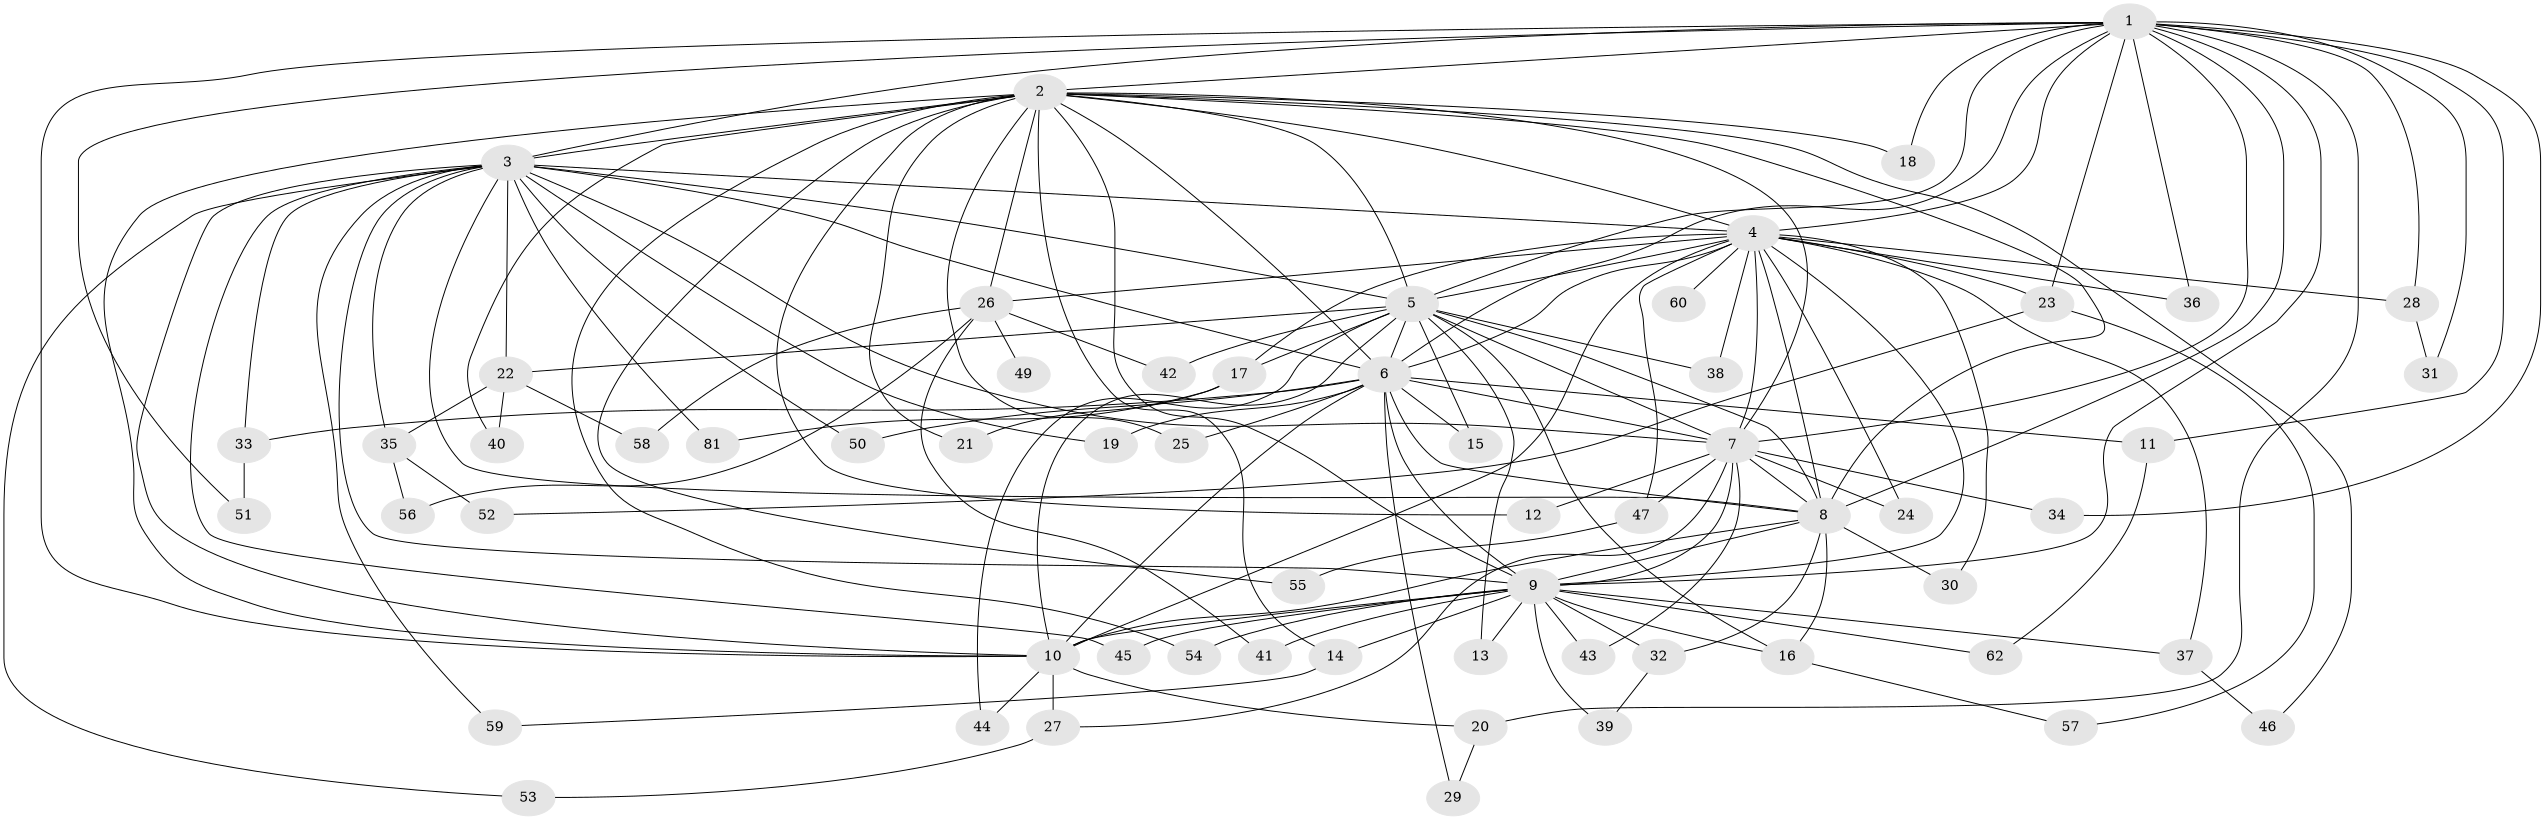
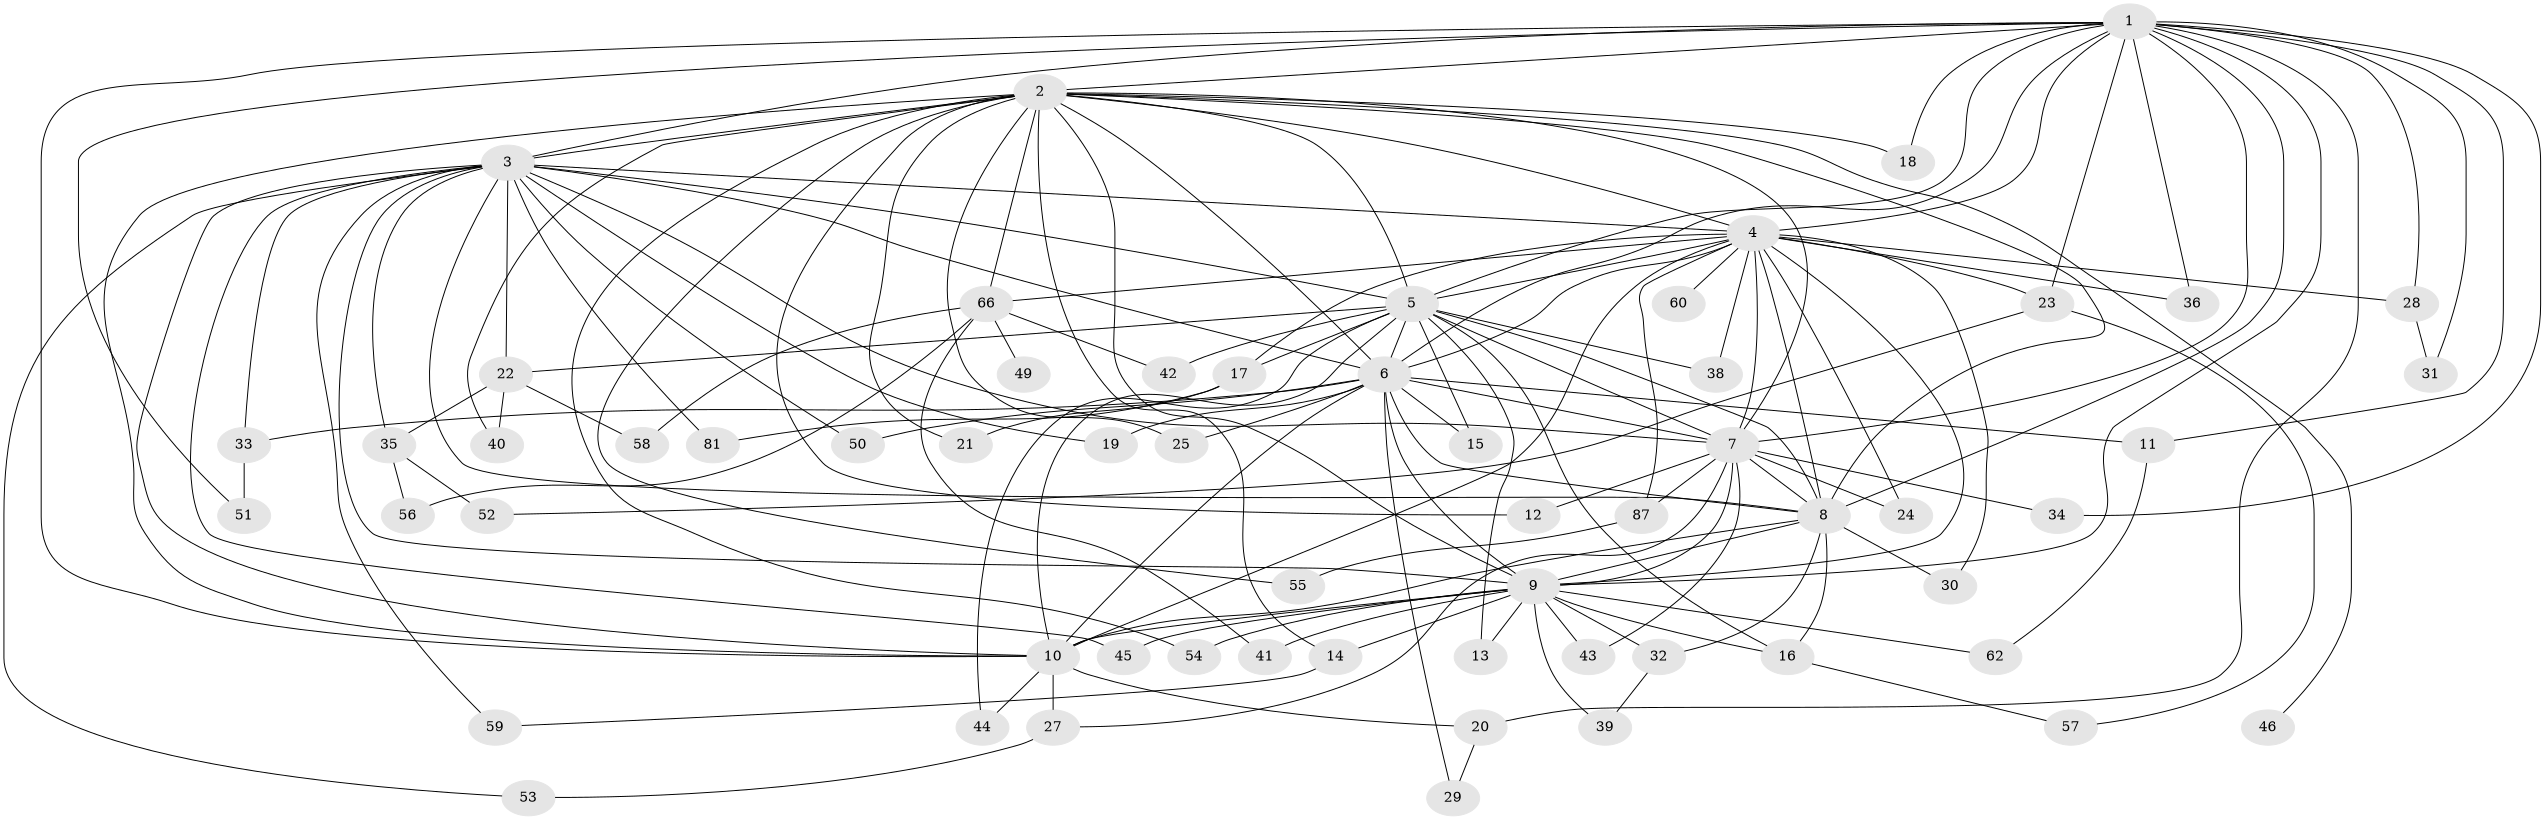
(986, 304) -> (986, 304)
(1641, 516) -> (1641, 516)
(2186, 657) -> none
